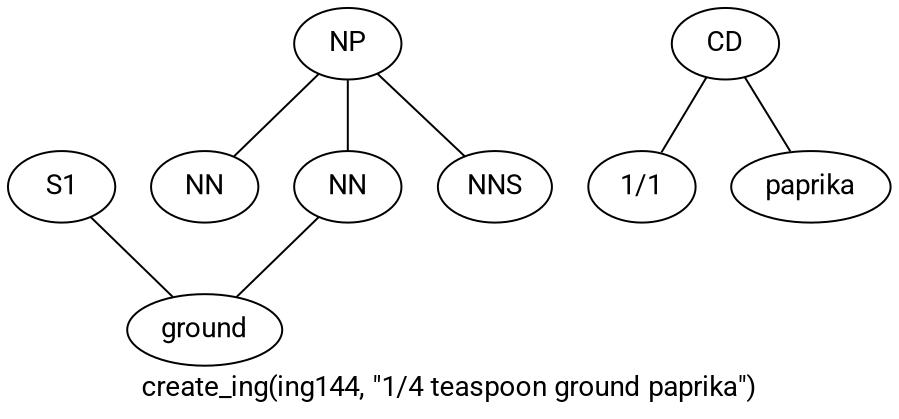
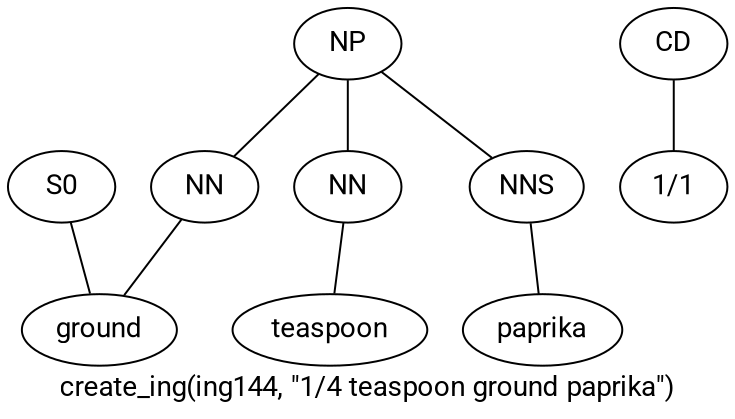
(768, 114) -> (535, 259)
(62, 187) -> (62, 187)
none -> (330, 330)
